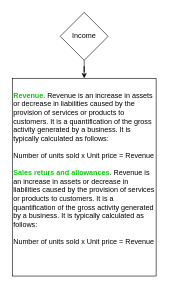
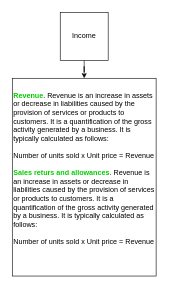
(84, 36) -> (84, 36)
